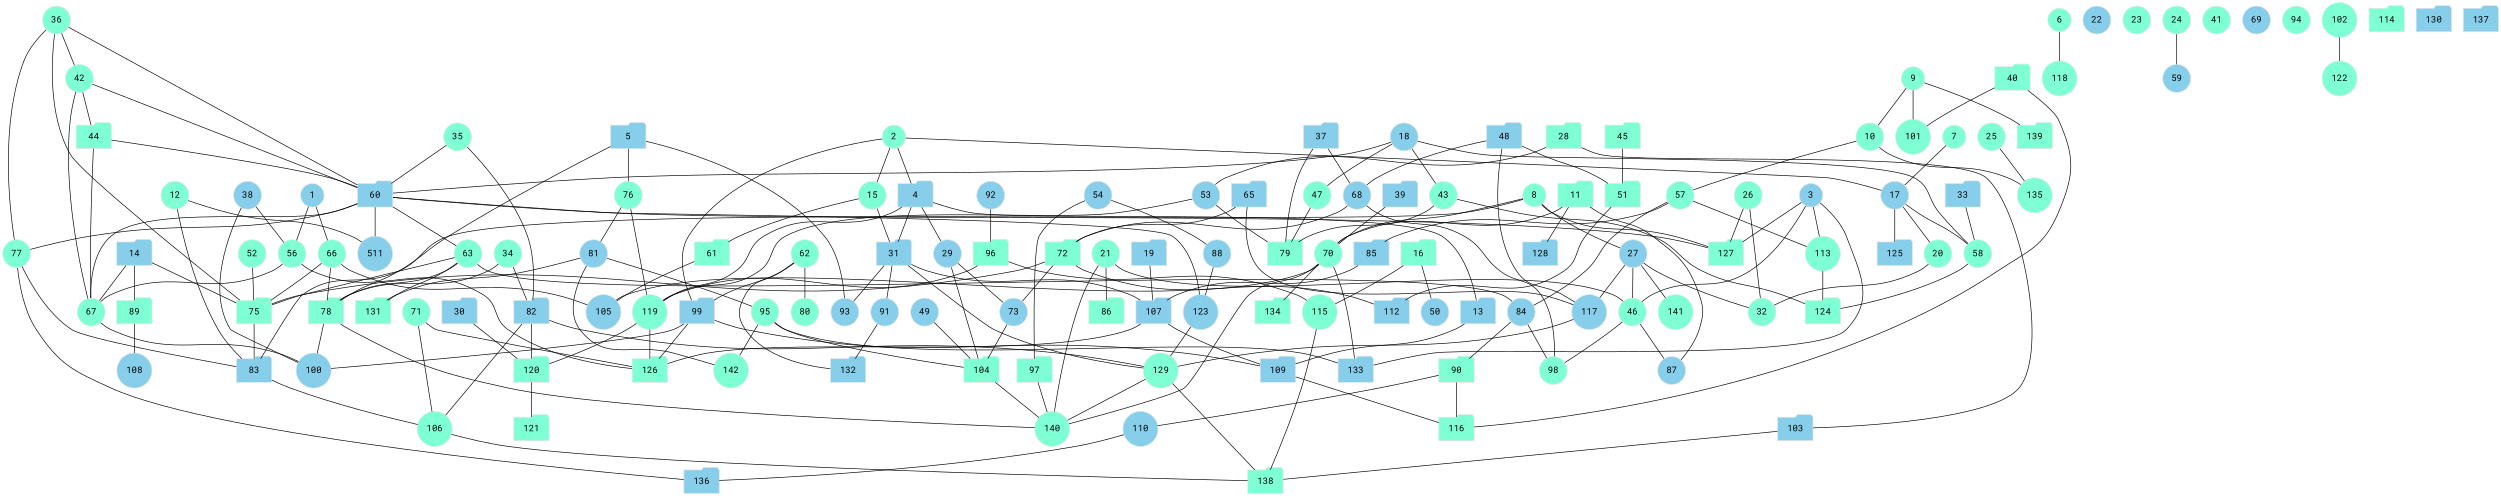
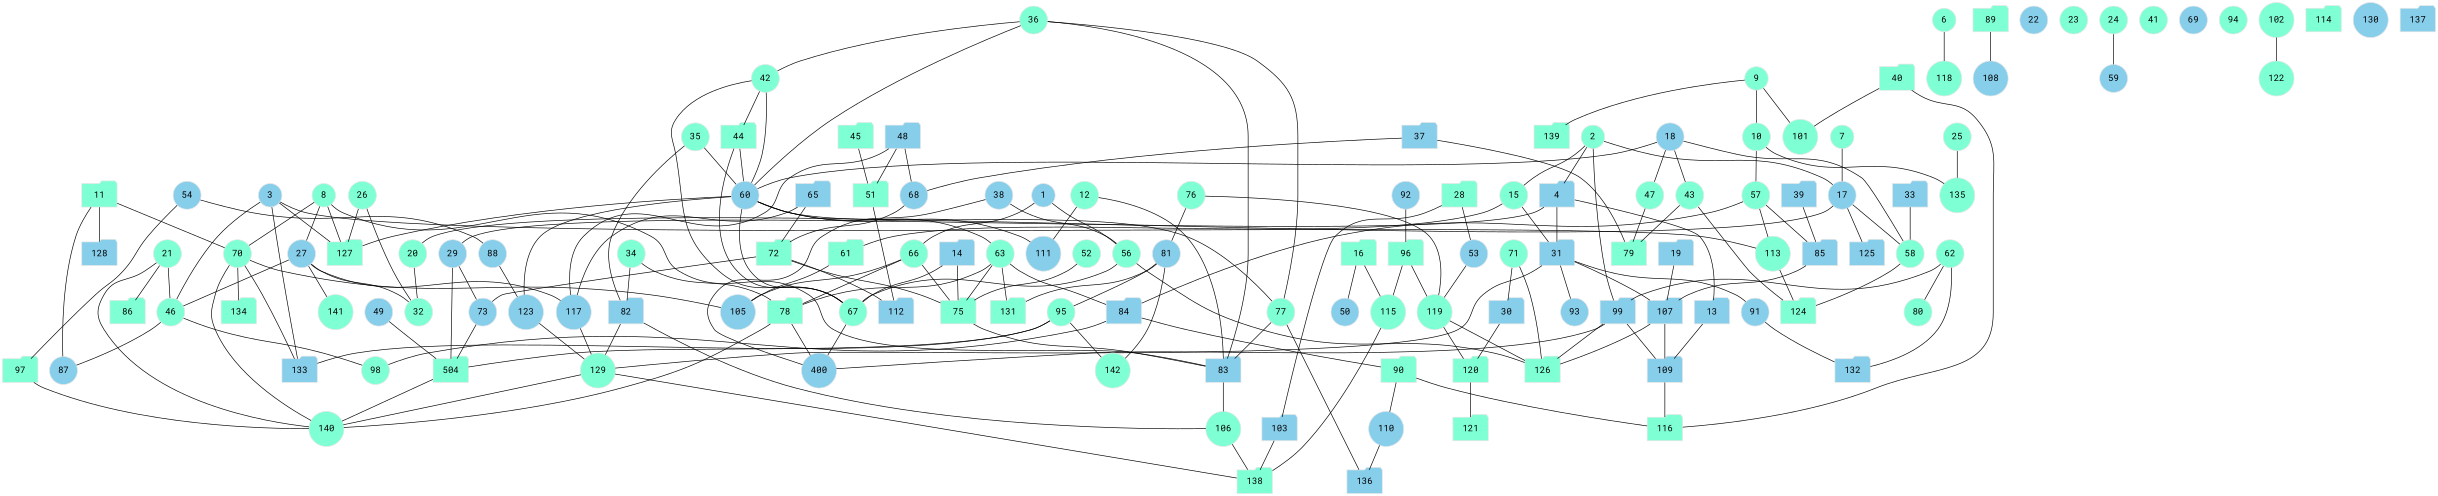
(2434, 20) -> (2371, 20)
(628, 137) -> none
(106, 190) -> (1245, 123)
(375, 195) -> (745, 195)
(1241, 224) -> none
(1362, 225) -> (1809, 225)
(772, 232) -> none
(375, 254) -> (1043, 254)
(1485, 256) -> none
(134, 282) -> none
(1521, 312) -> (1124, 312)
(531, 338) -> none
(314, 371) -> (819, 371)
(426, 371) -> (1510, 286)
(982, 371) -> (451, 371)
